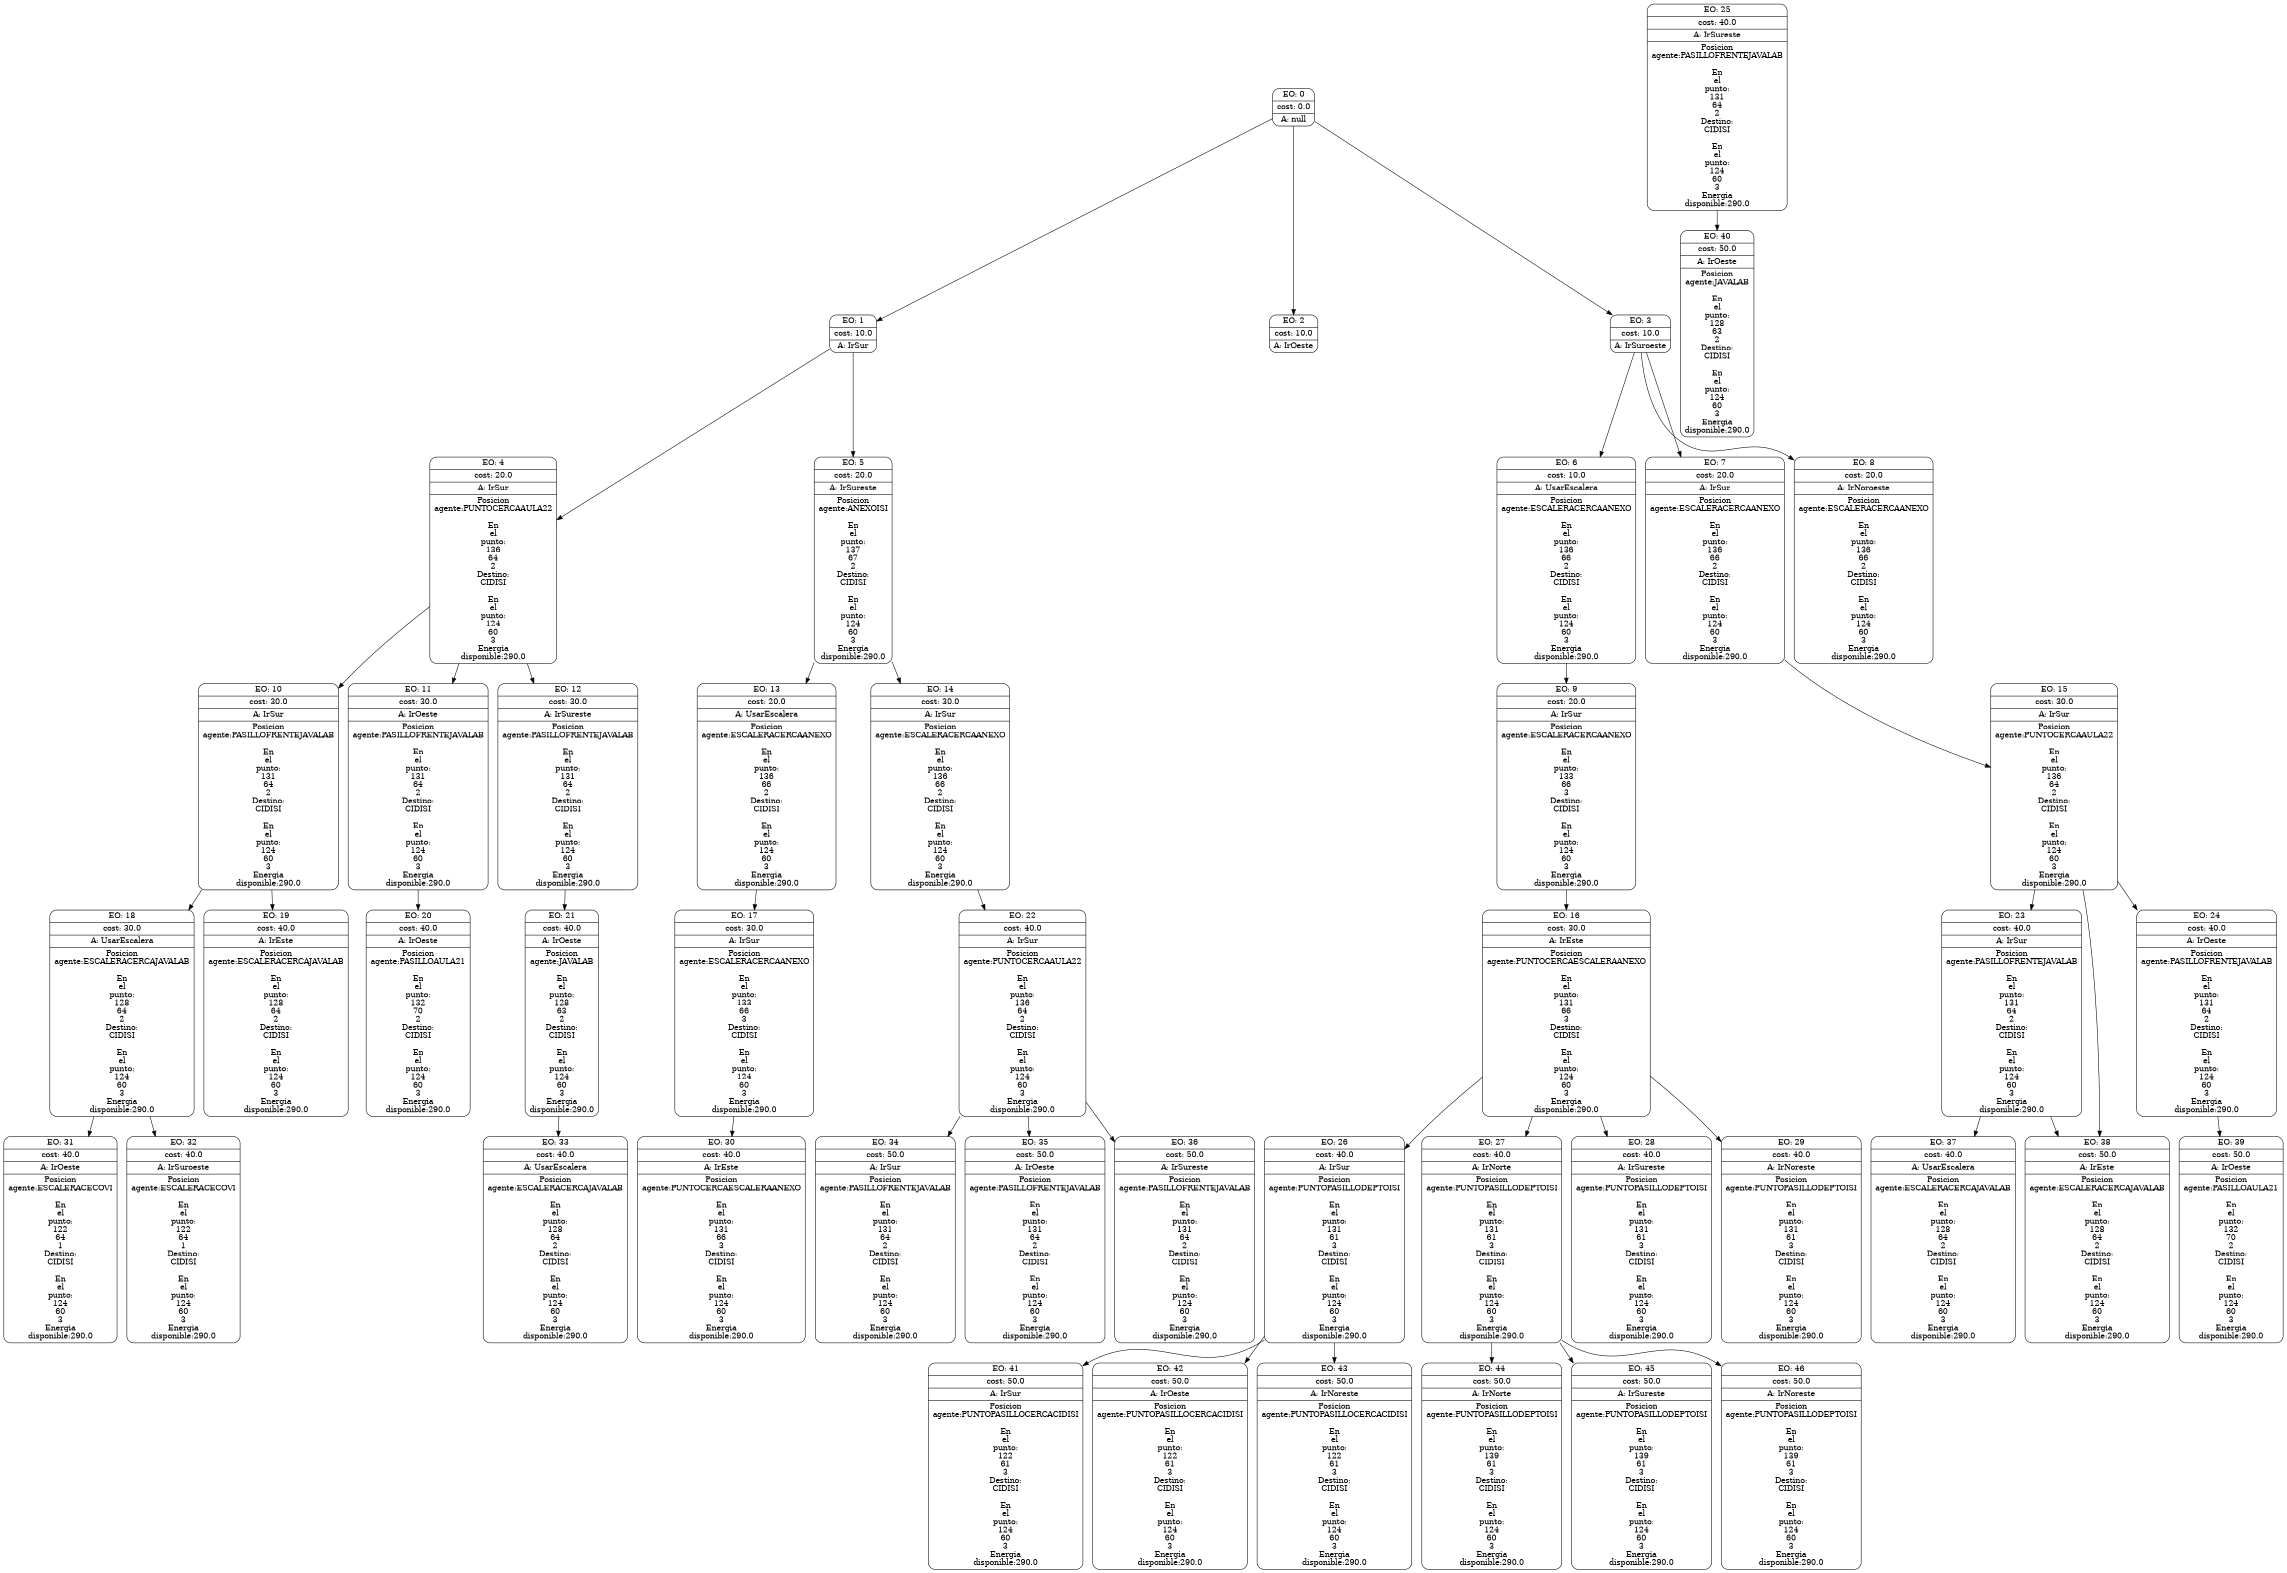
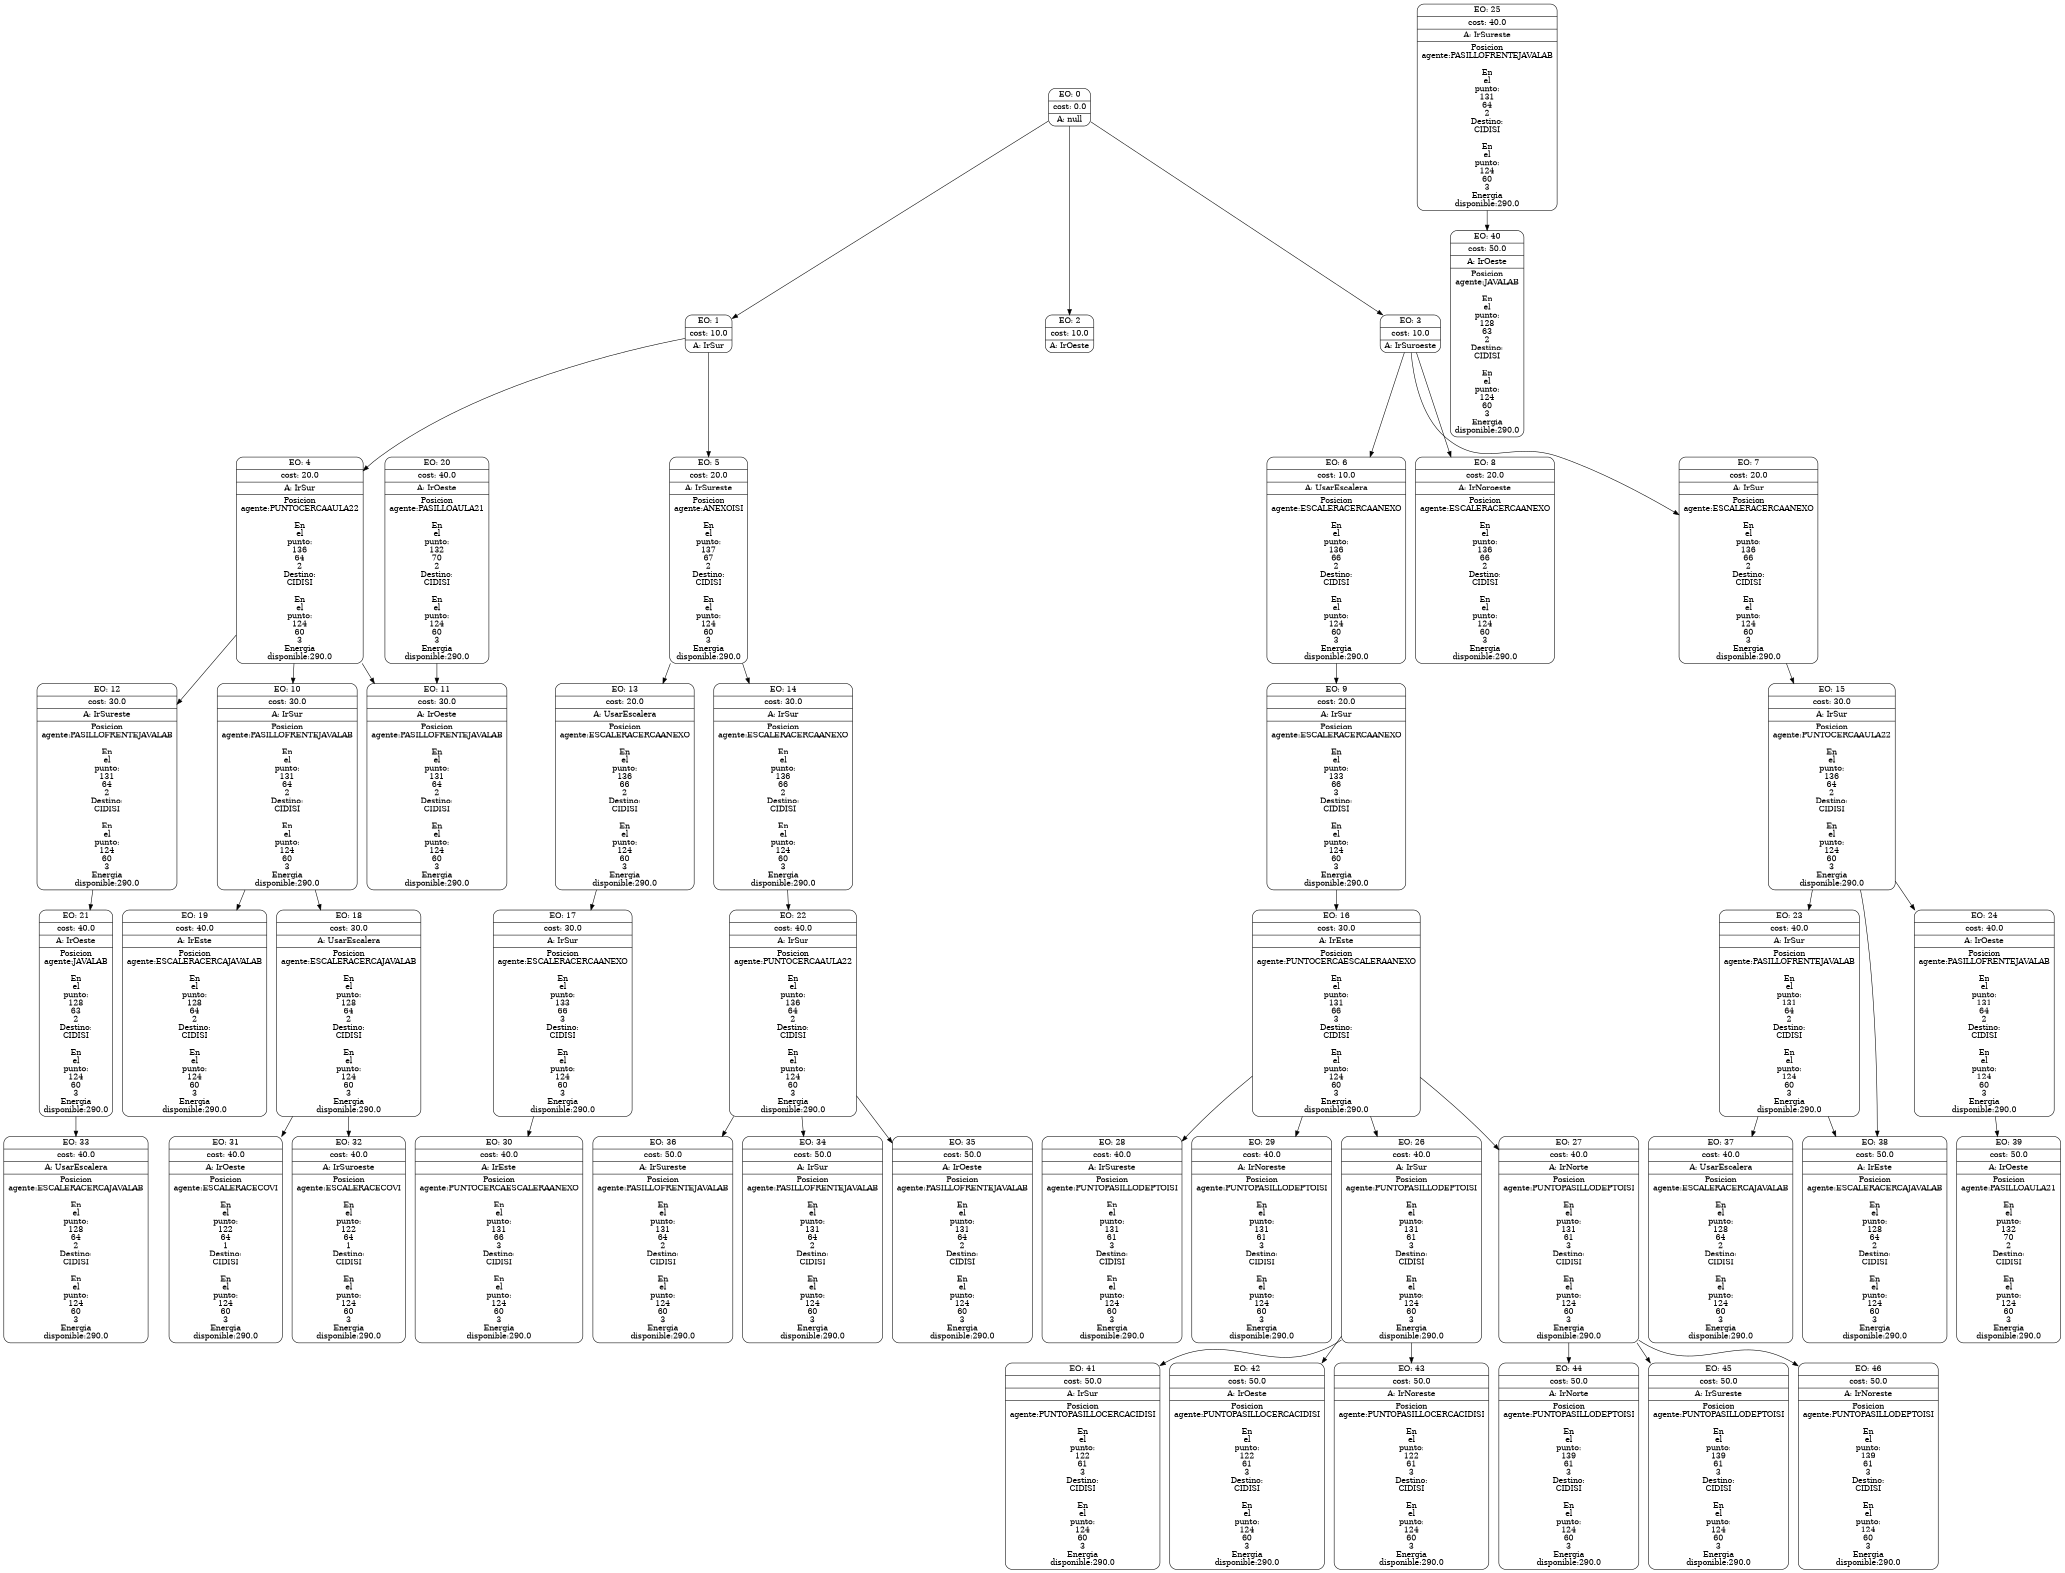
(418, 897) -> (437, 671)
